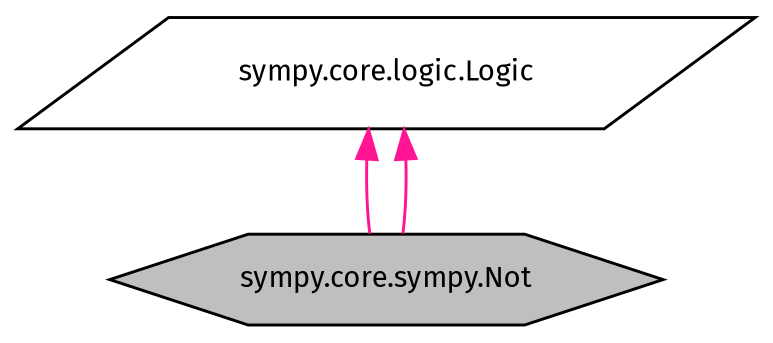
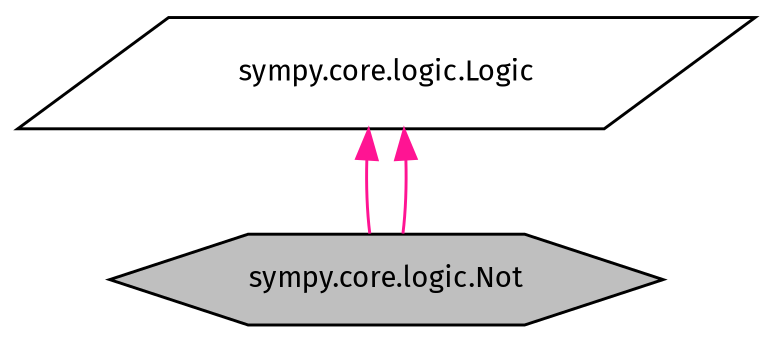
(386, 280) -> (386, 280)
